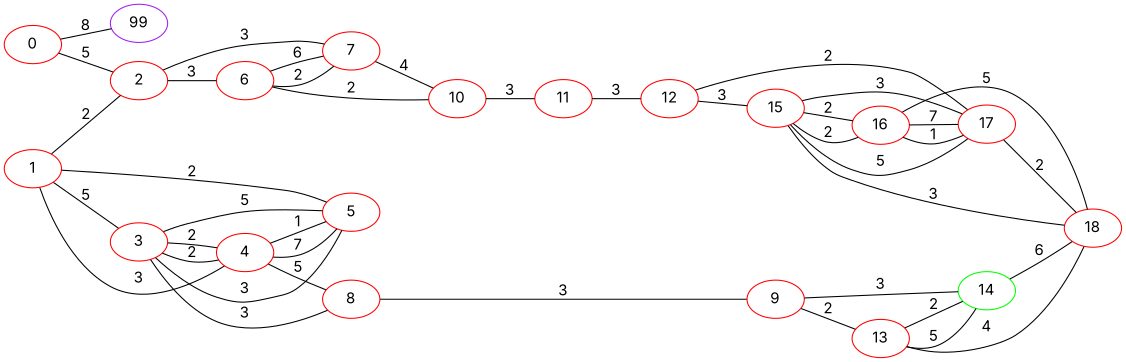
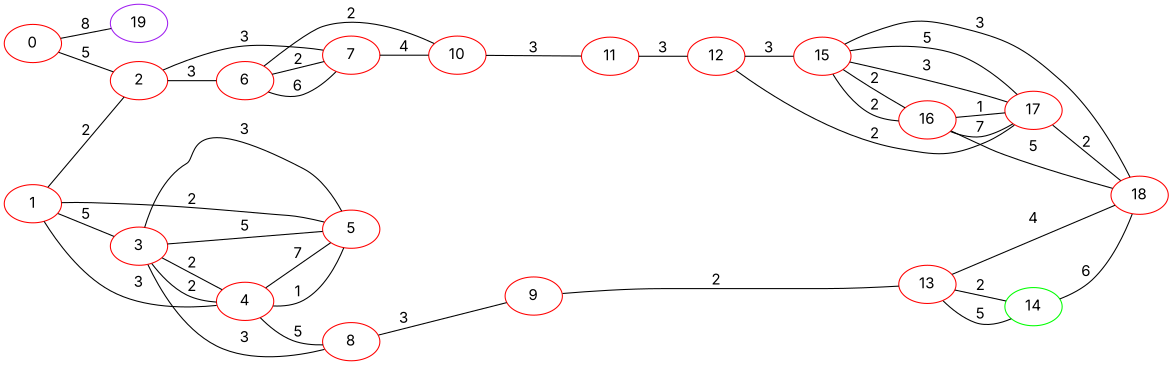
(139, 23) -> (139, 23)
(881, 295) -> none
